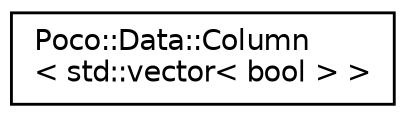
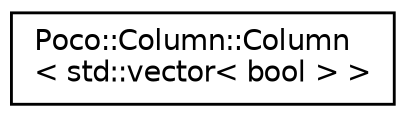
(203, 59) -> (203, 59)
